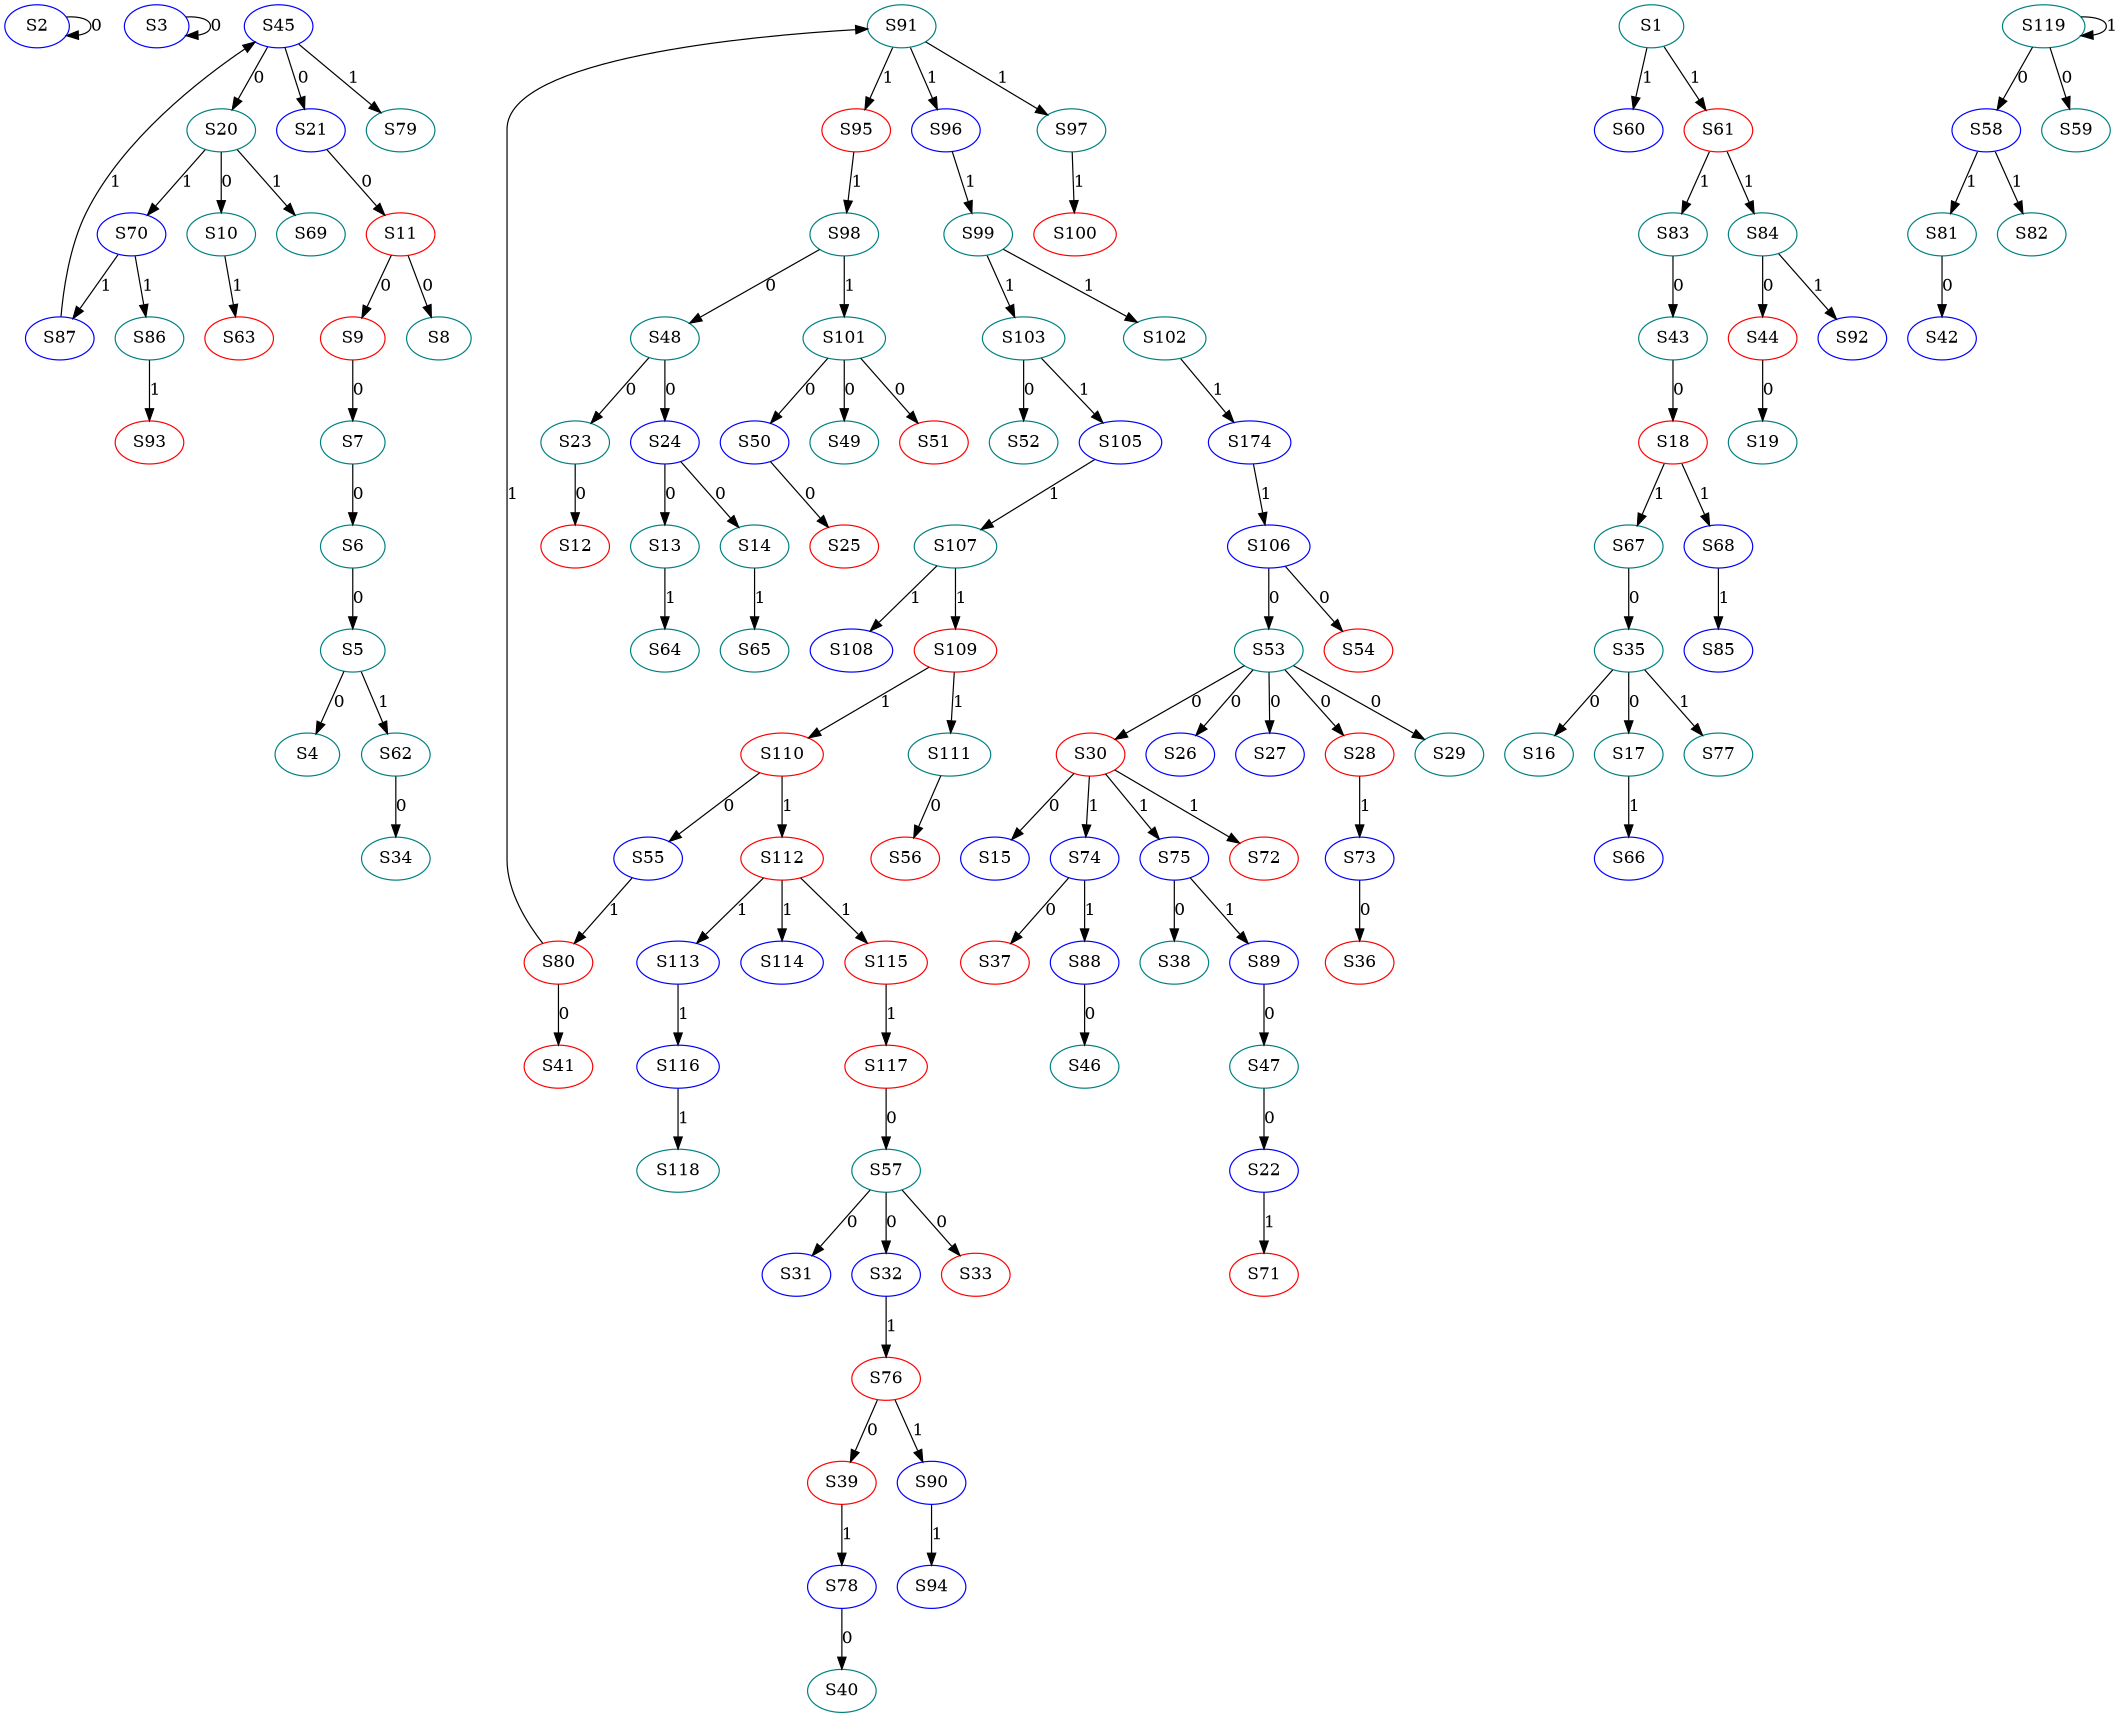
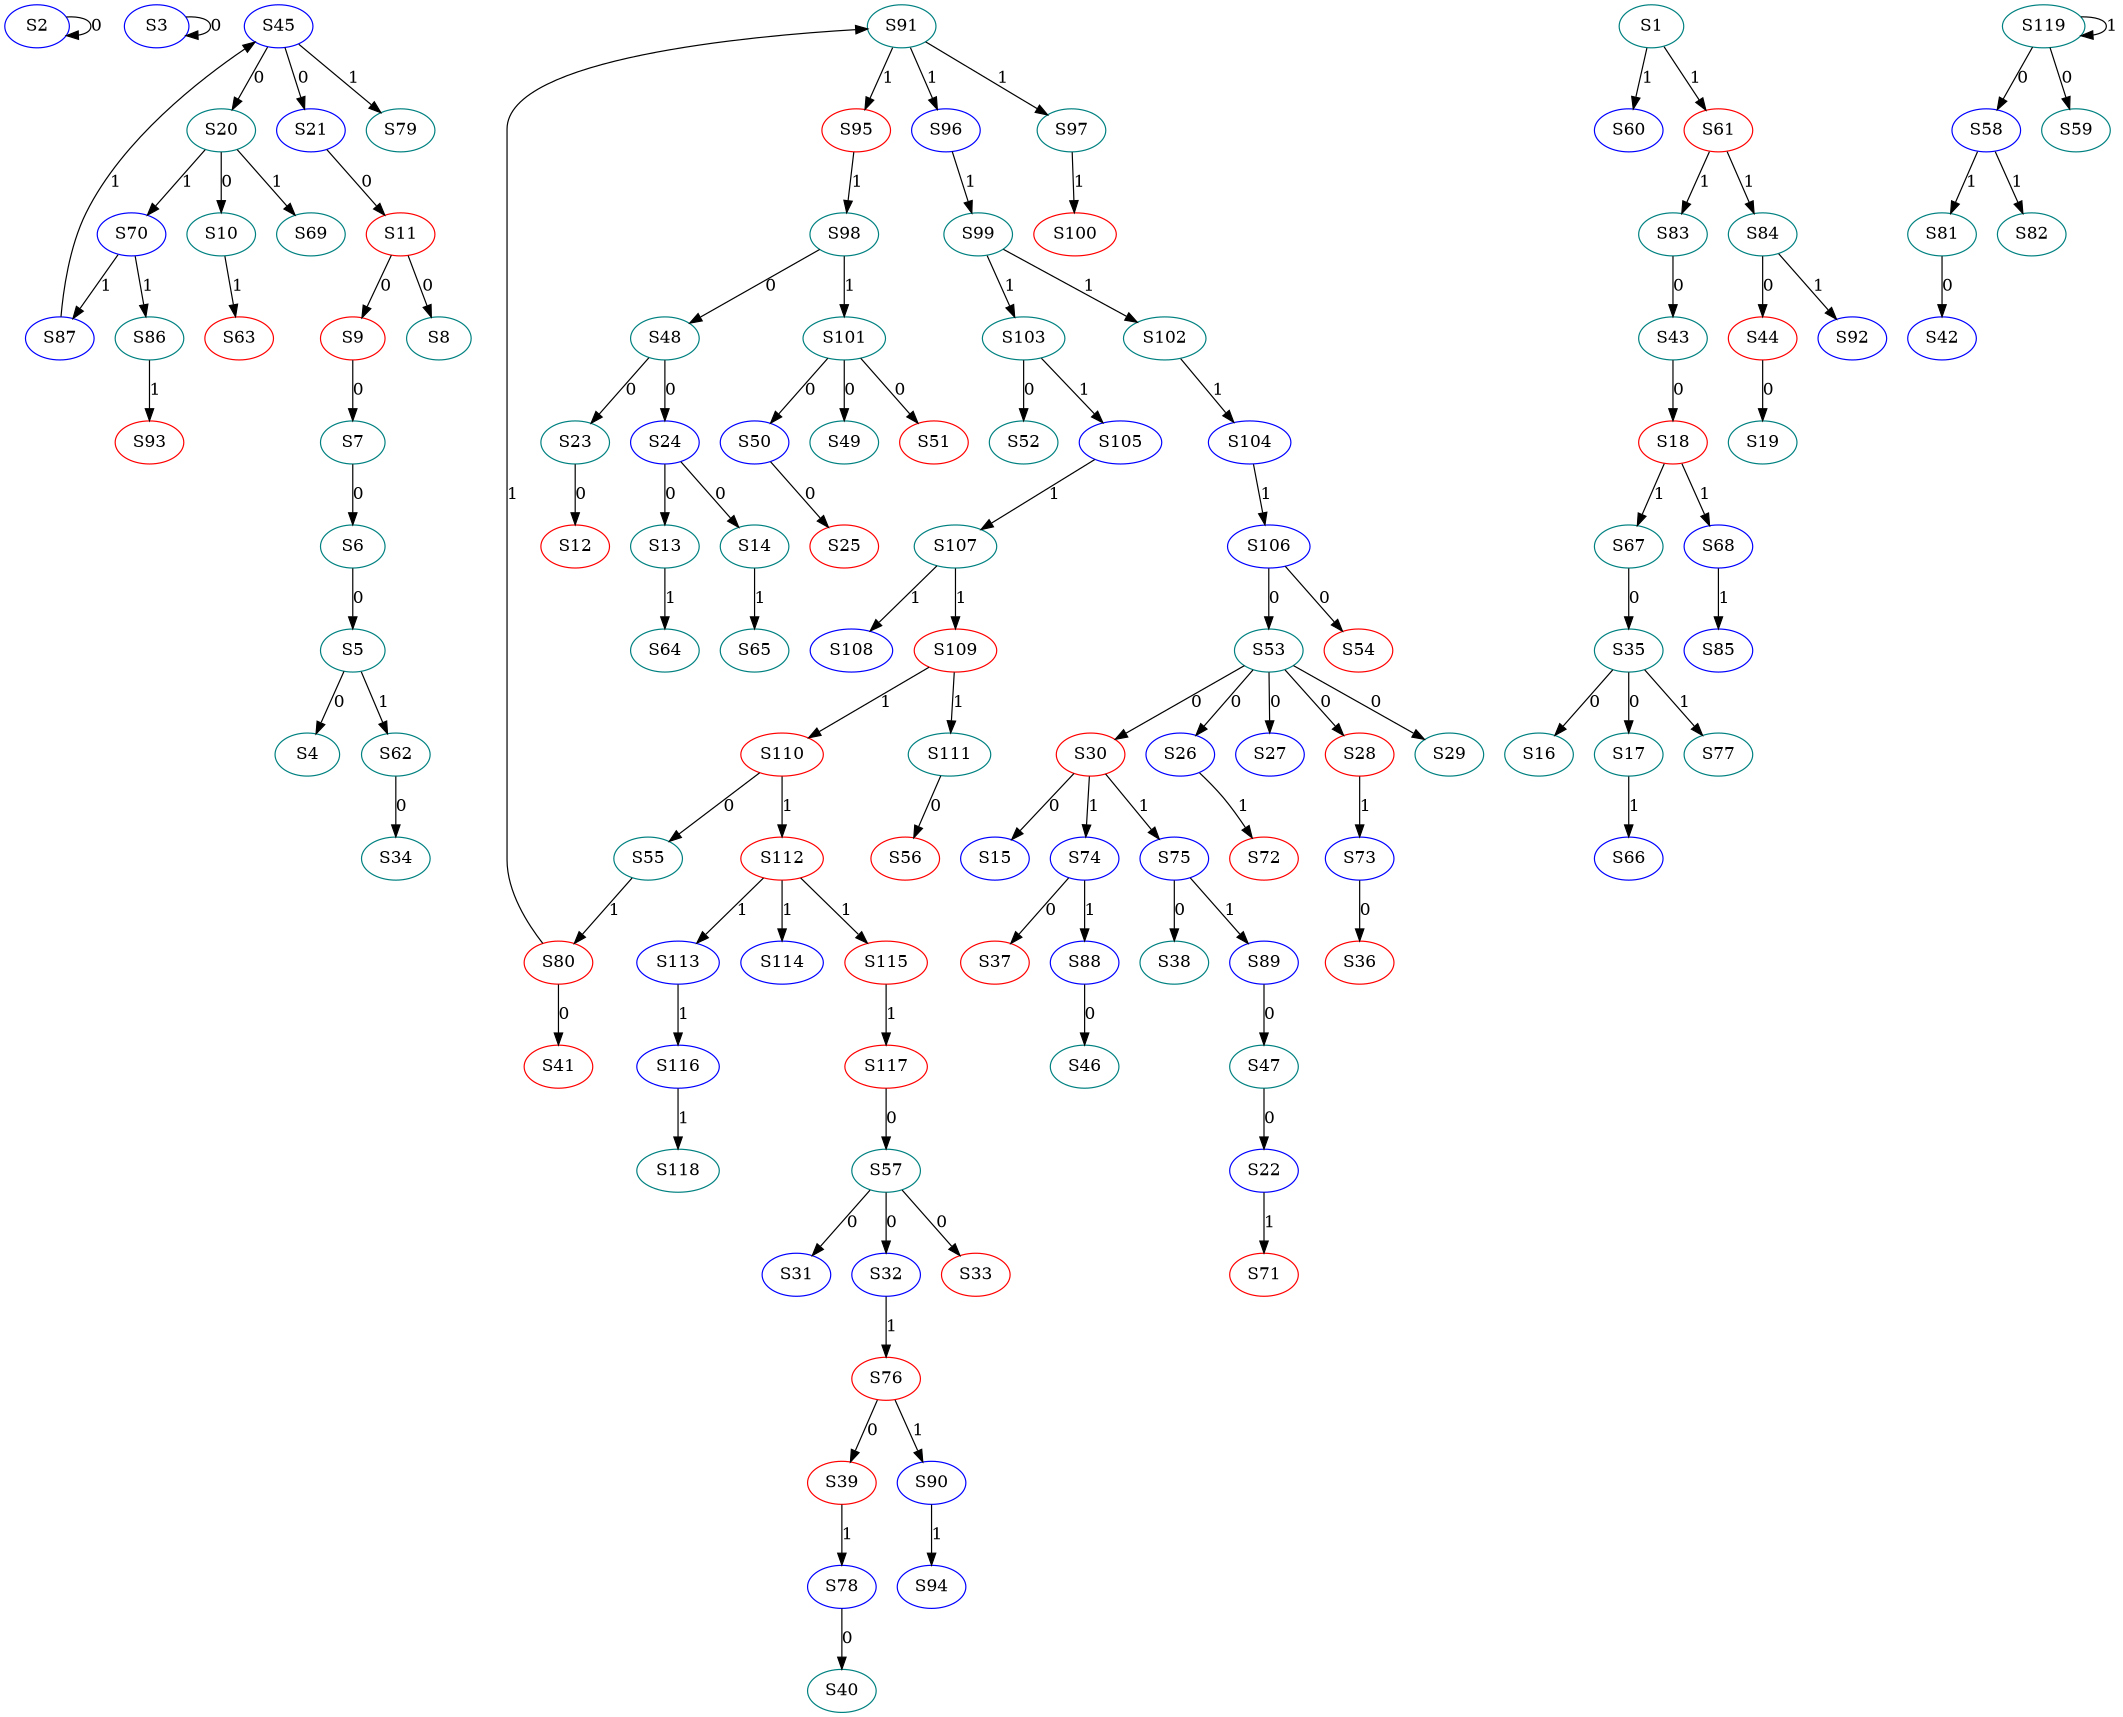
(1250, 442) -> (1250, 442)
(1172, 803) -> (1224, 799)
(648, 859) -> (648, 859)
